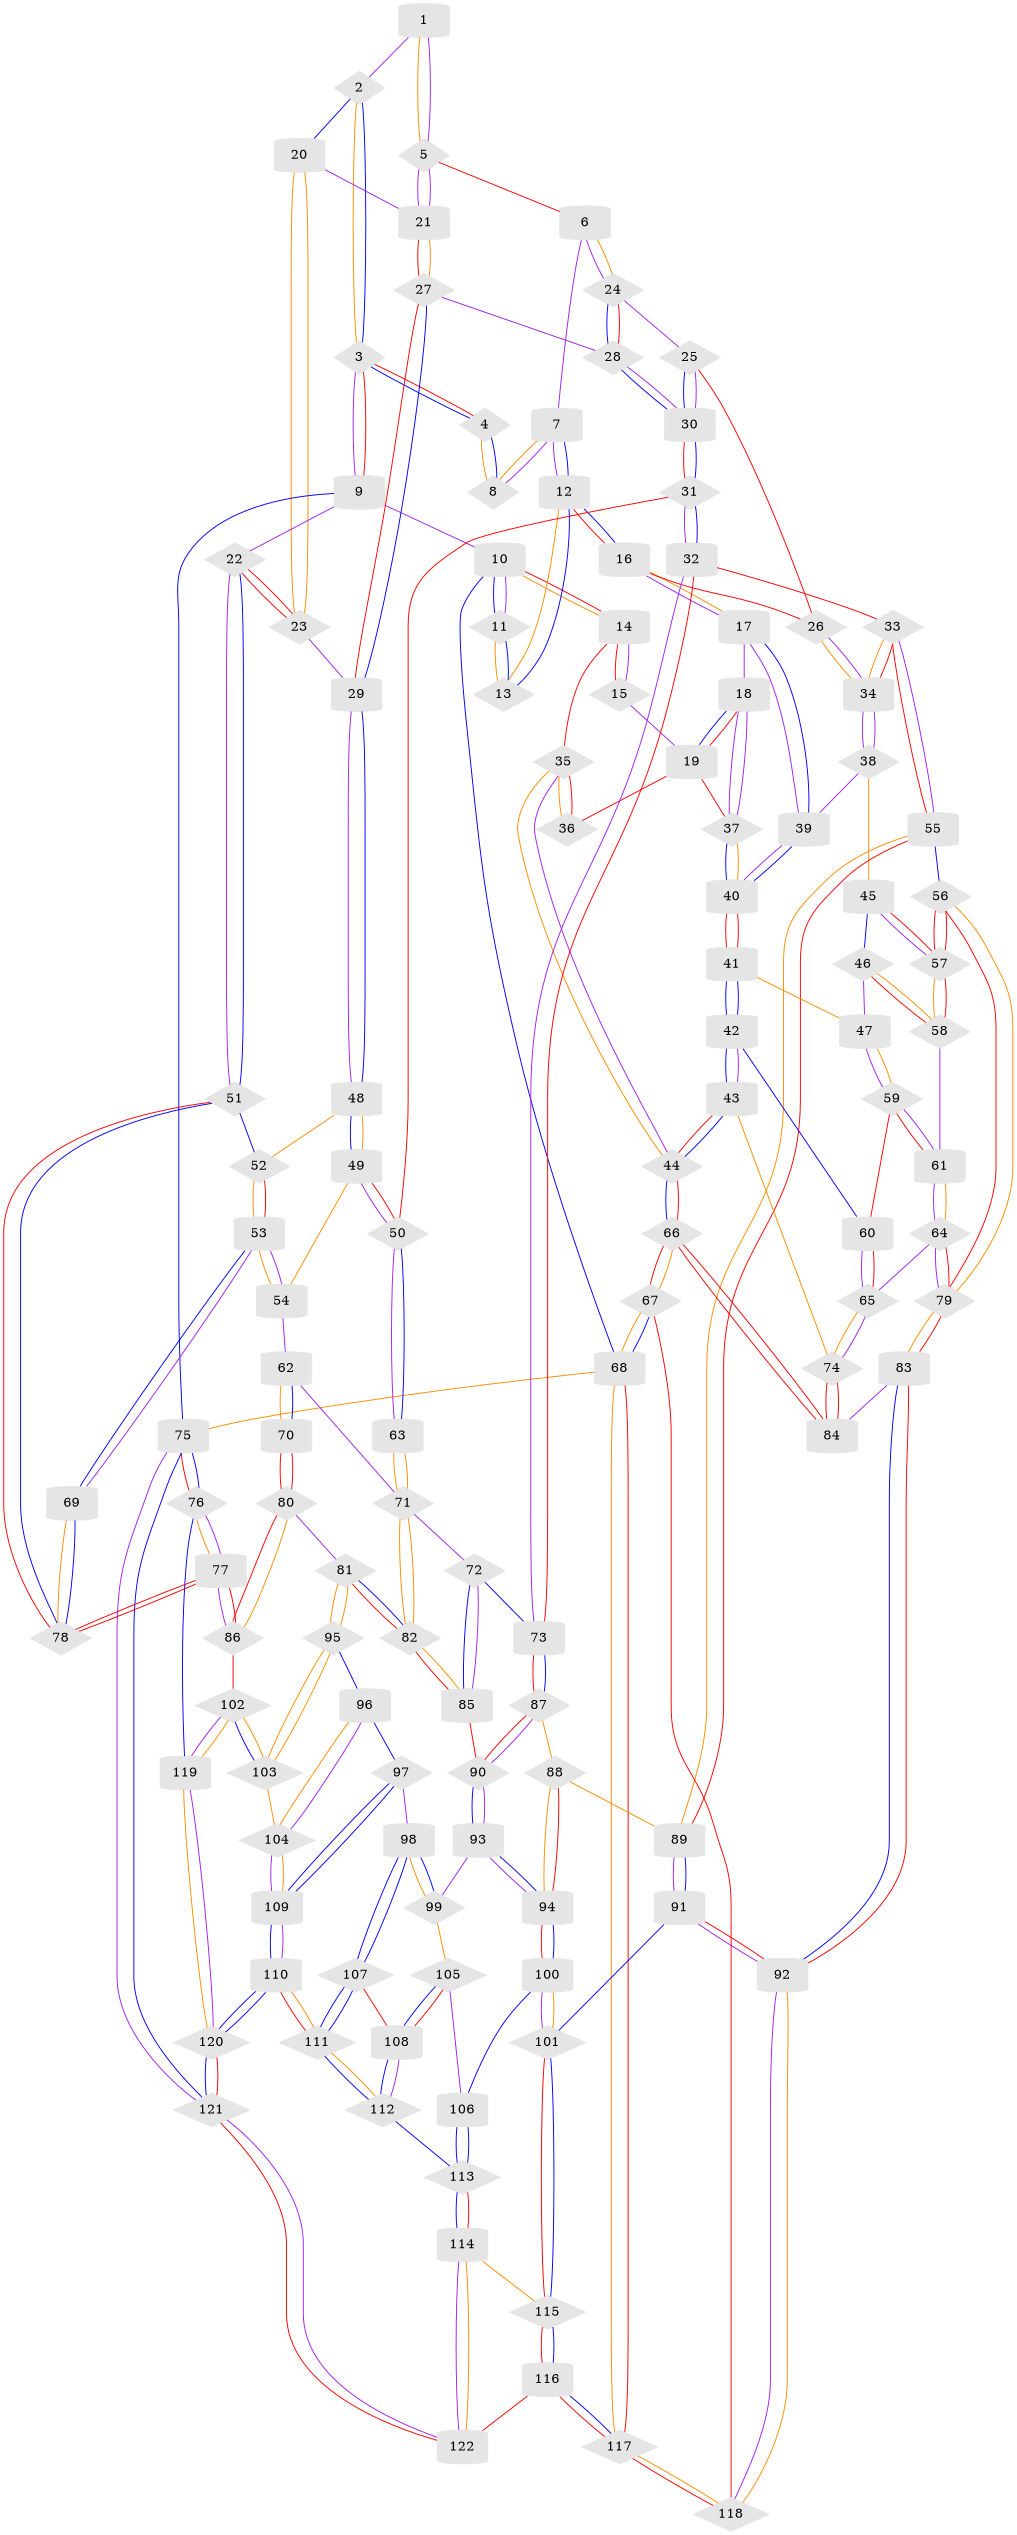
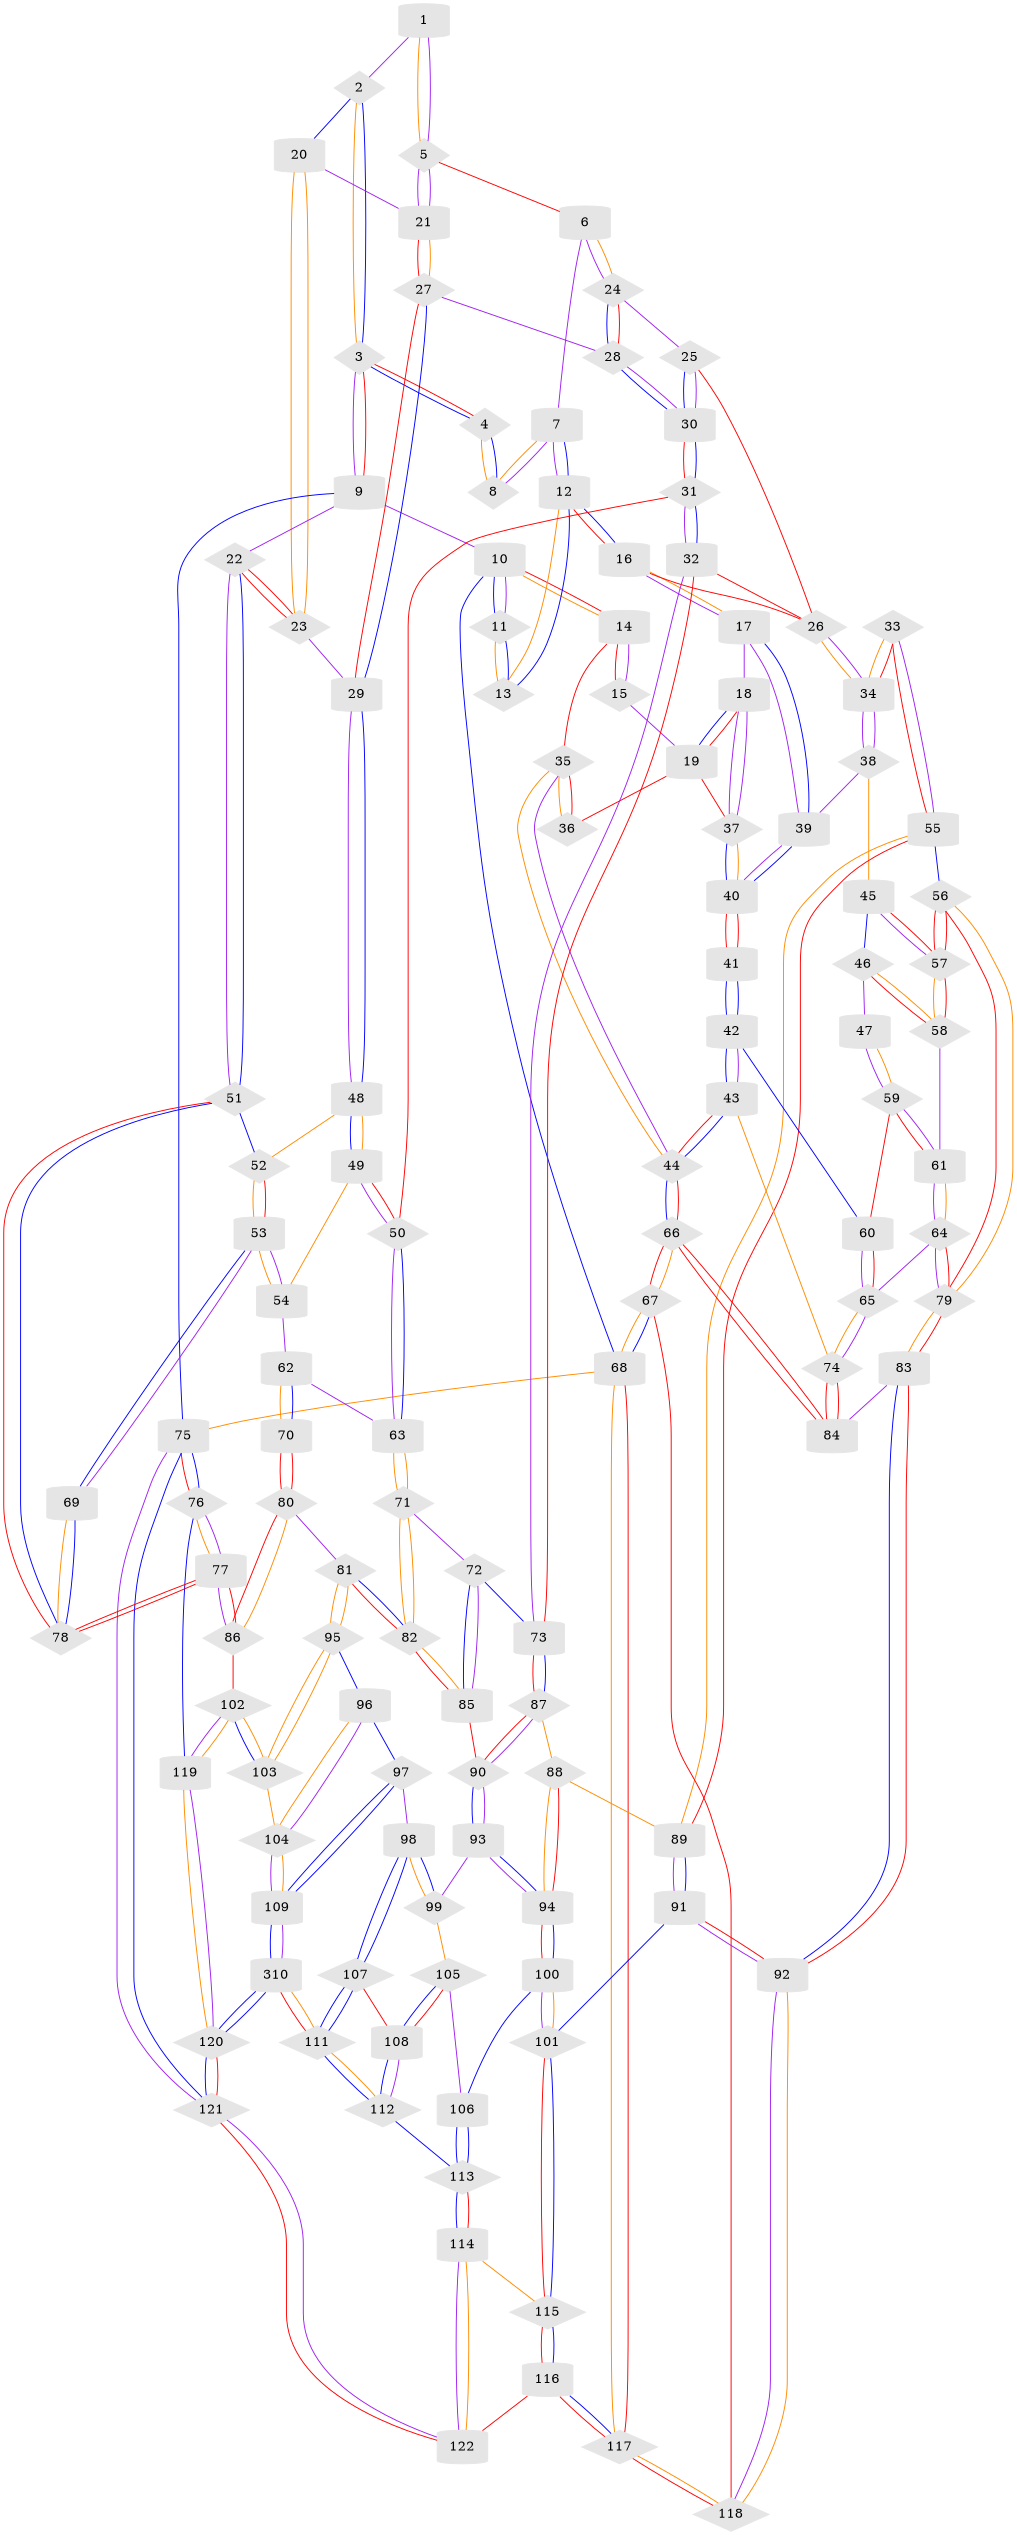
(798, 591) -> (759, 596)
(794, 996) -> none
(347, 1439) -> (336, 1399)
(276, 1975) -> (276, 1975)
